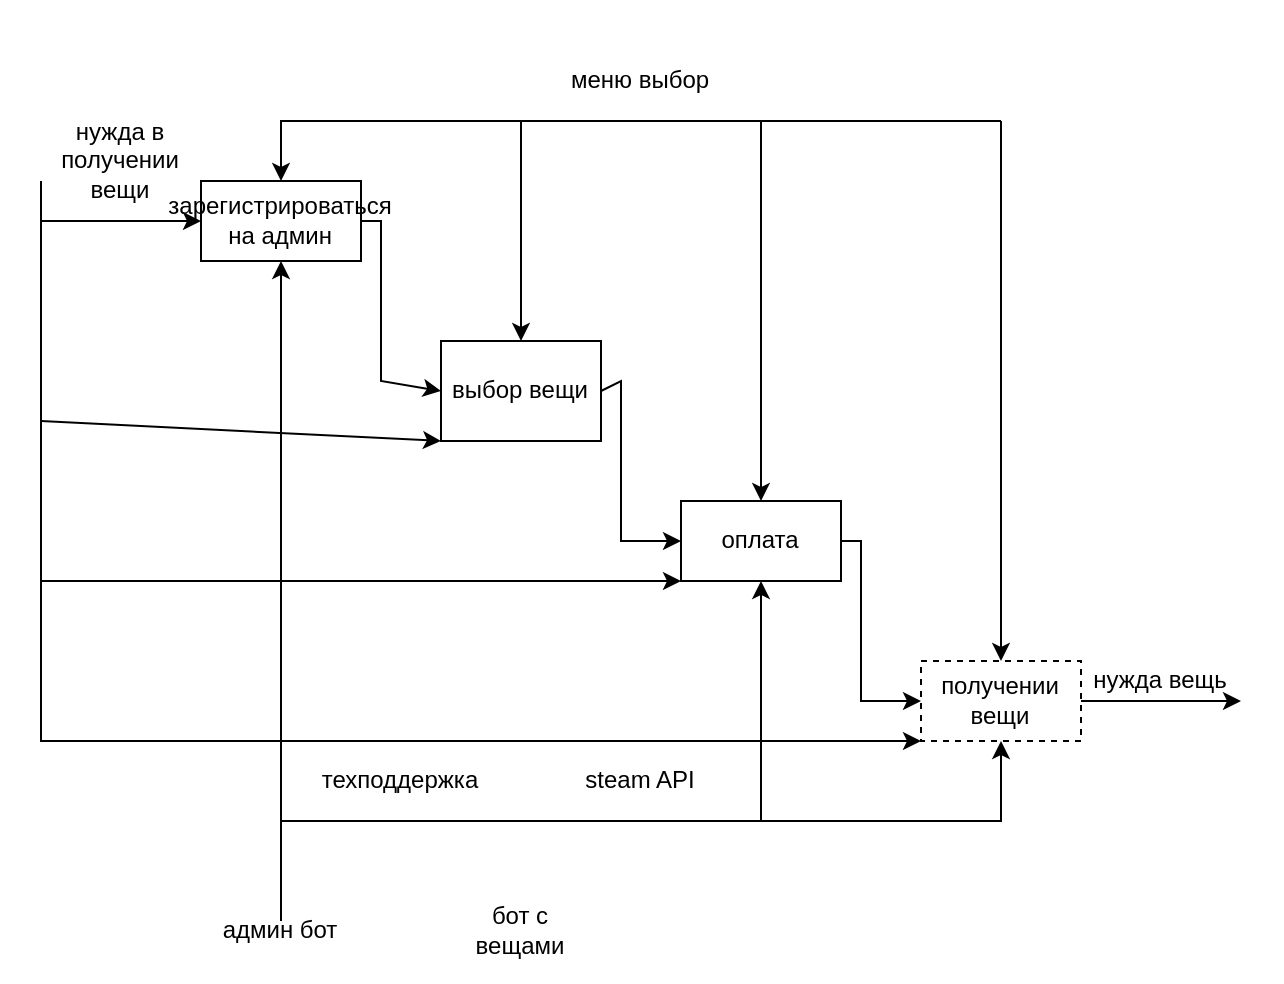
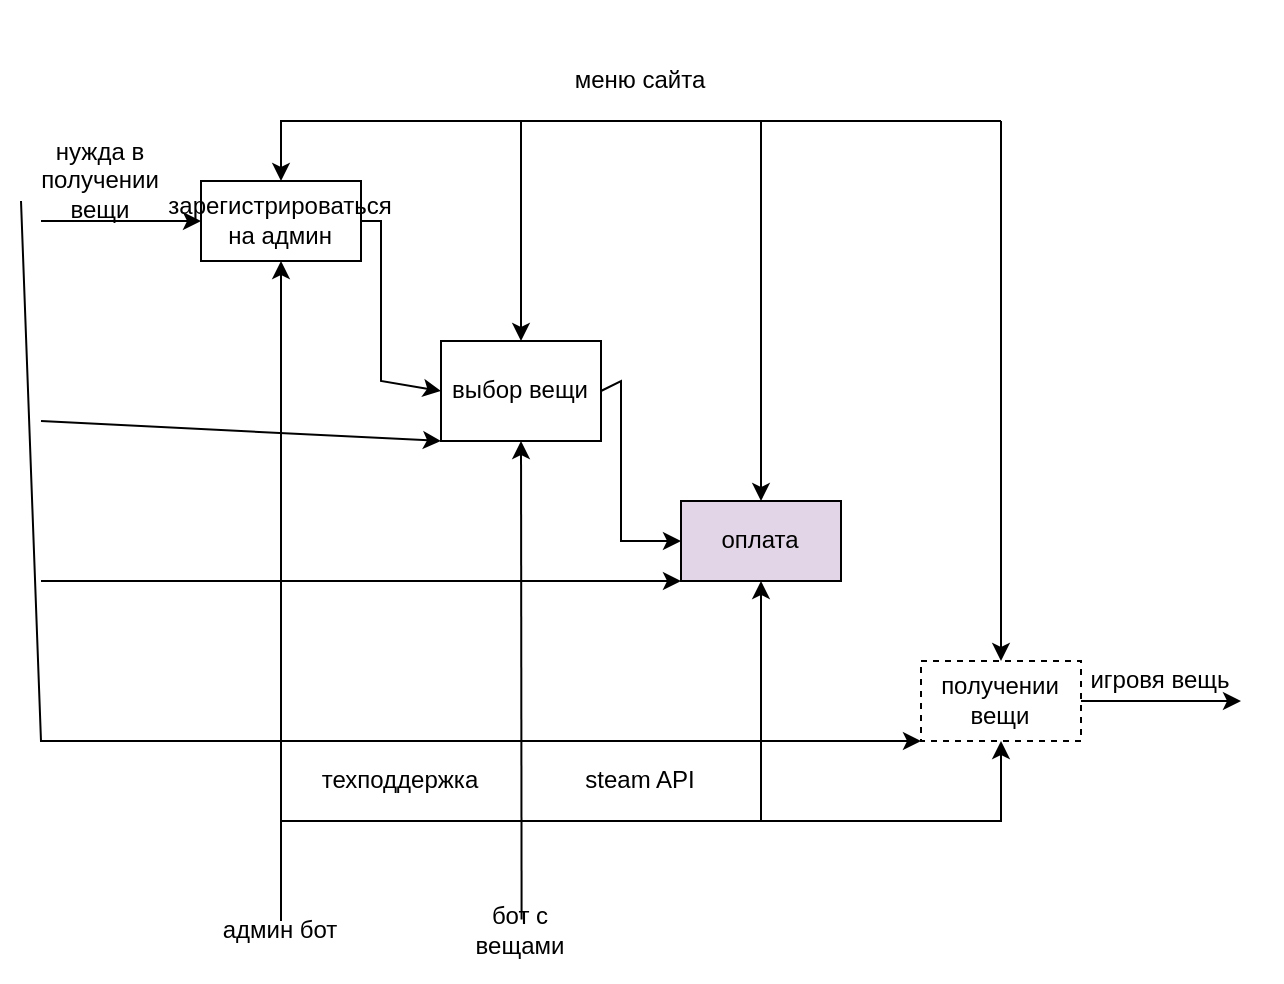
(641, 81) -> (641, 81)
(121, 161) -> (101, 181)
(761, 541) -> (761, 541)
(861, 634) -> none
(1161, 681) -> (1161, 681)
none -> (521, 687)
